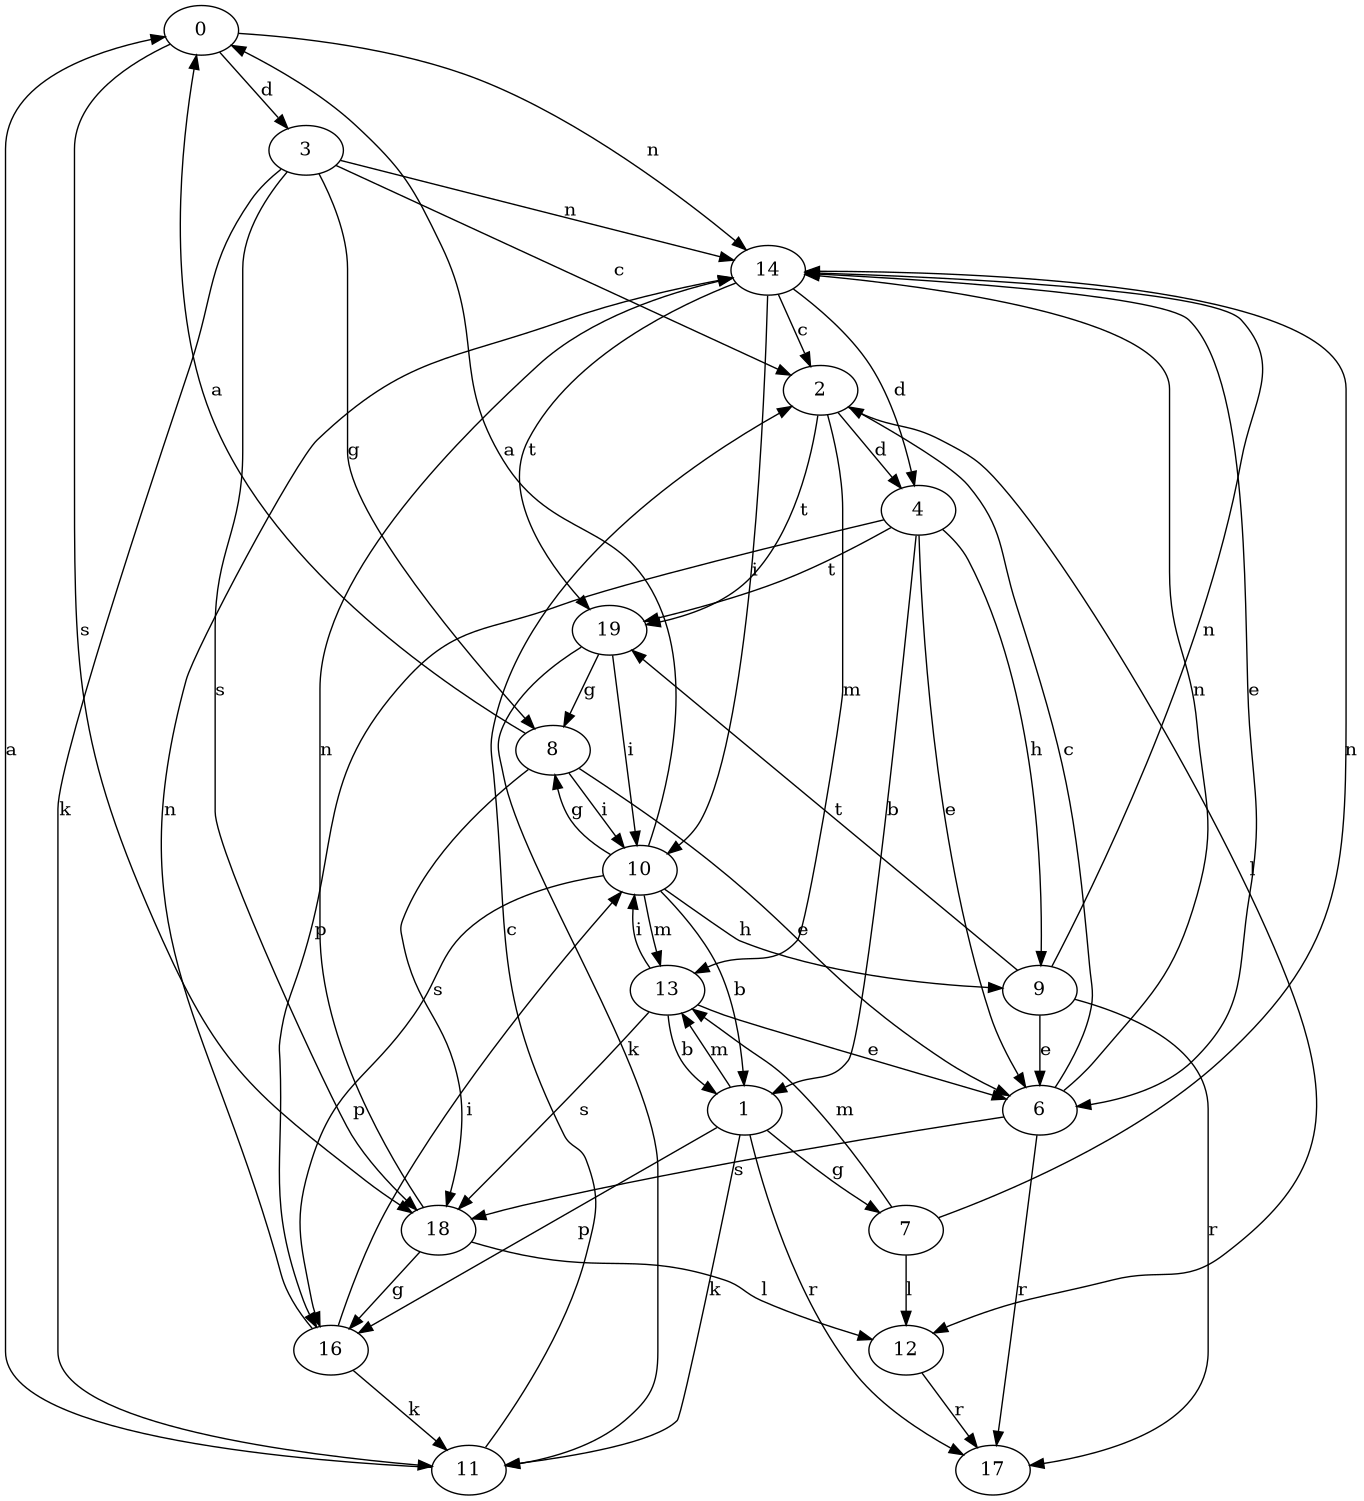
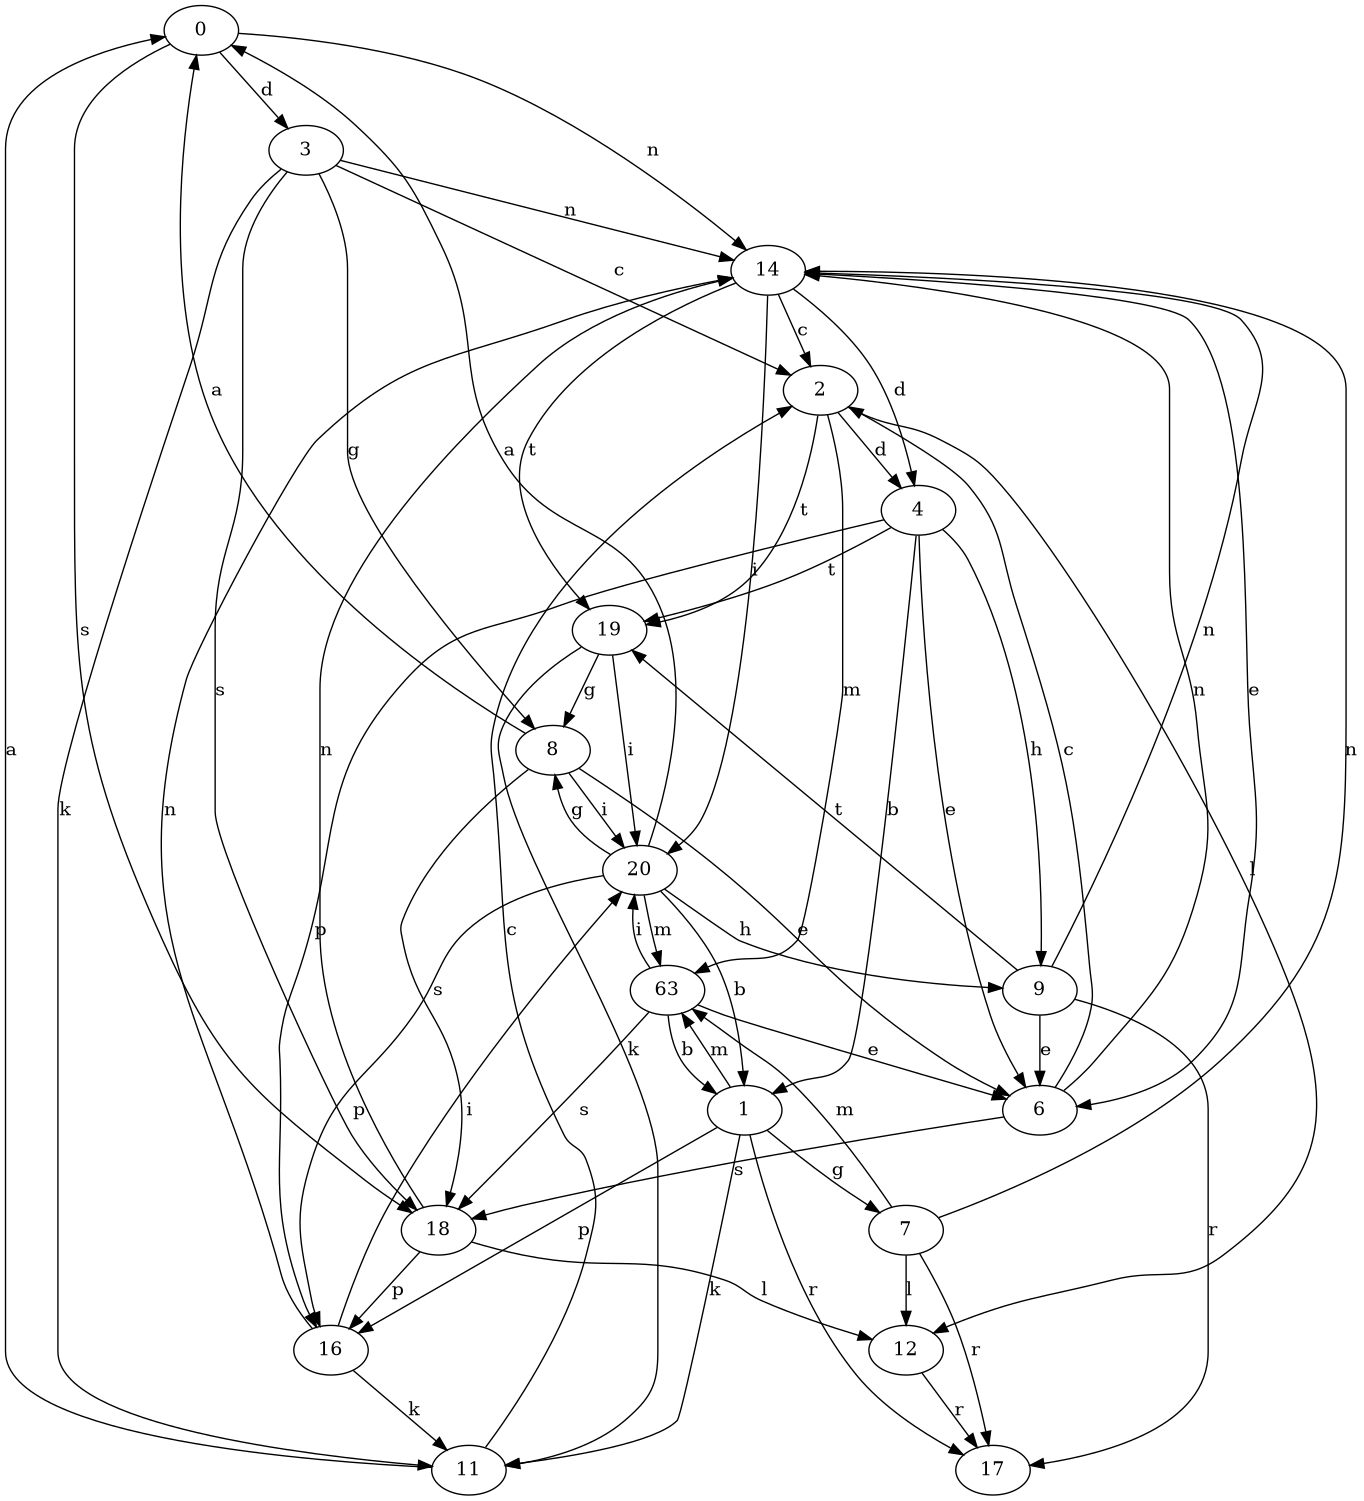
(640, 870) -> (640, 870)
(668, 990) -> (668, 990)
(1018, 1283) -> (961, 1340)
(399, 1290) -> (399, 1290)
